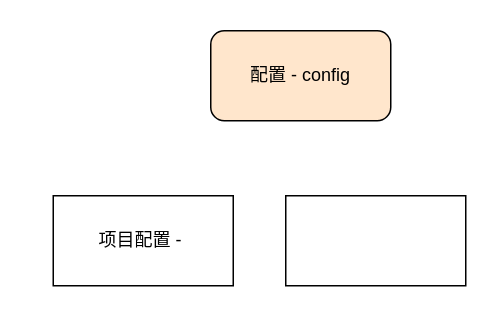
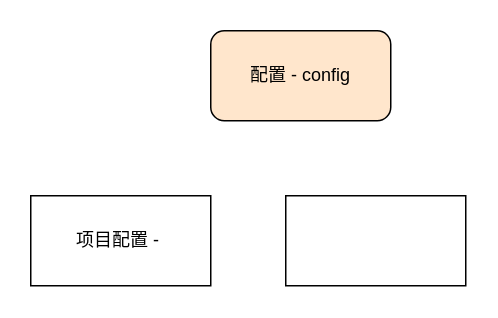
(143, 241) -> (121, 241)
